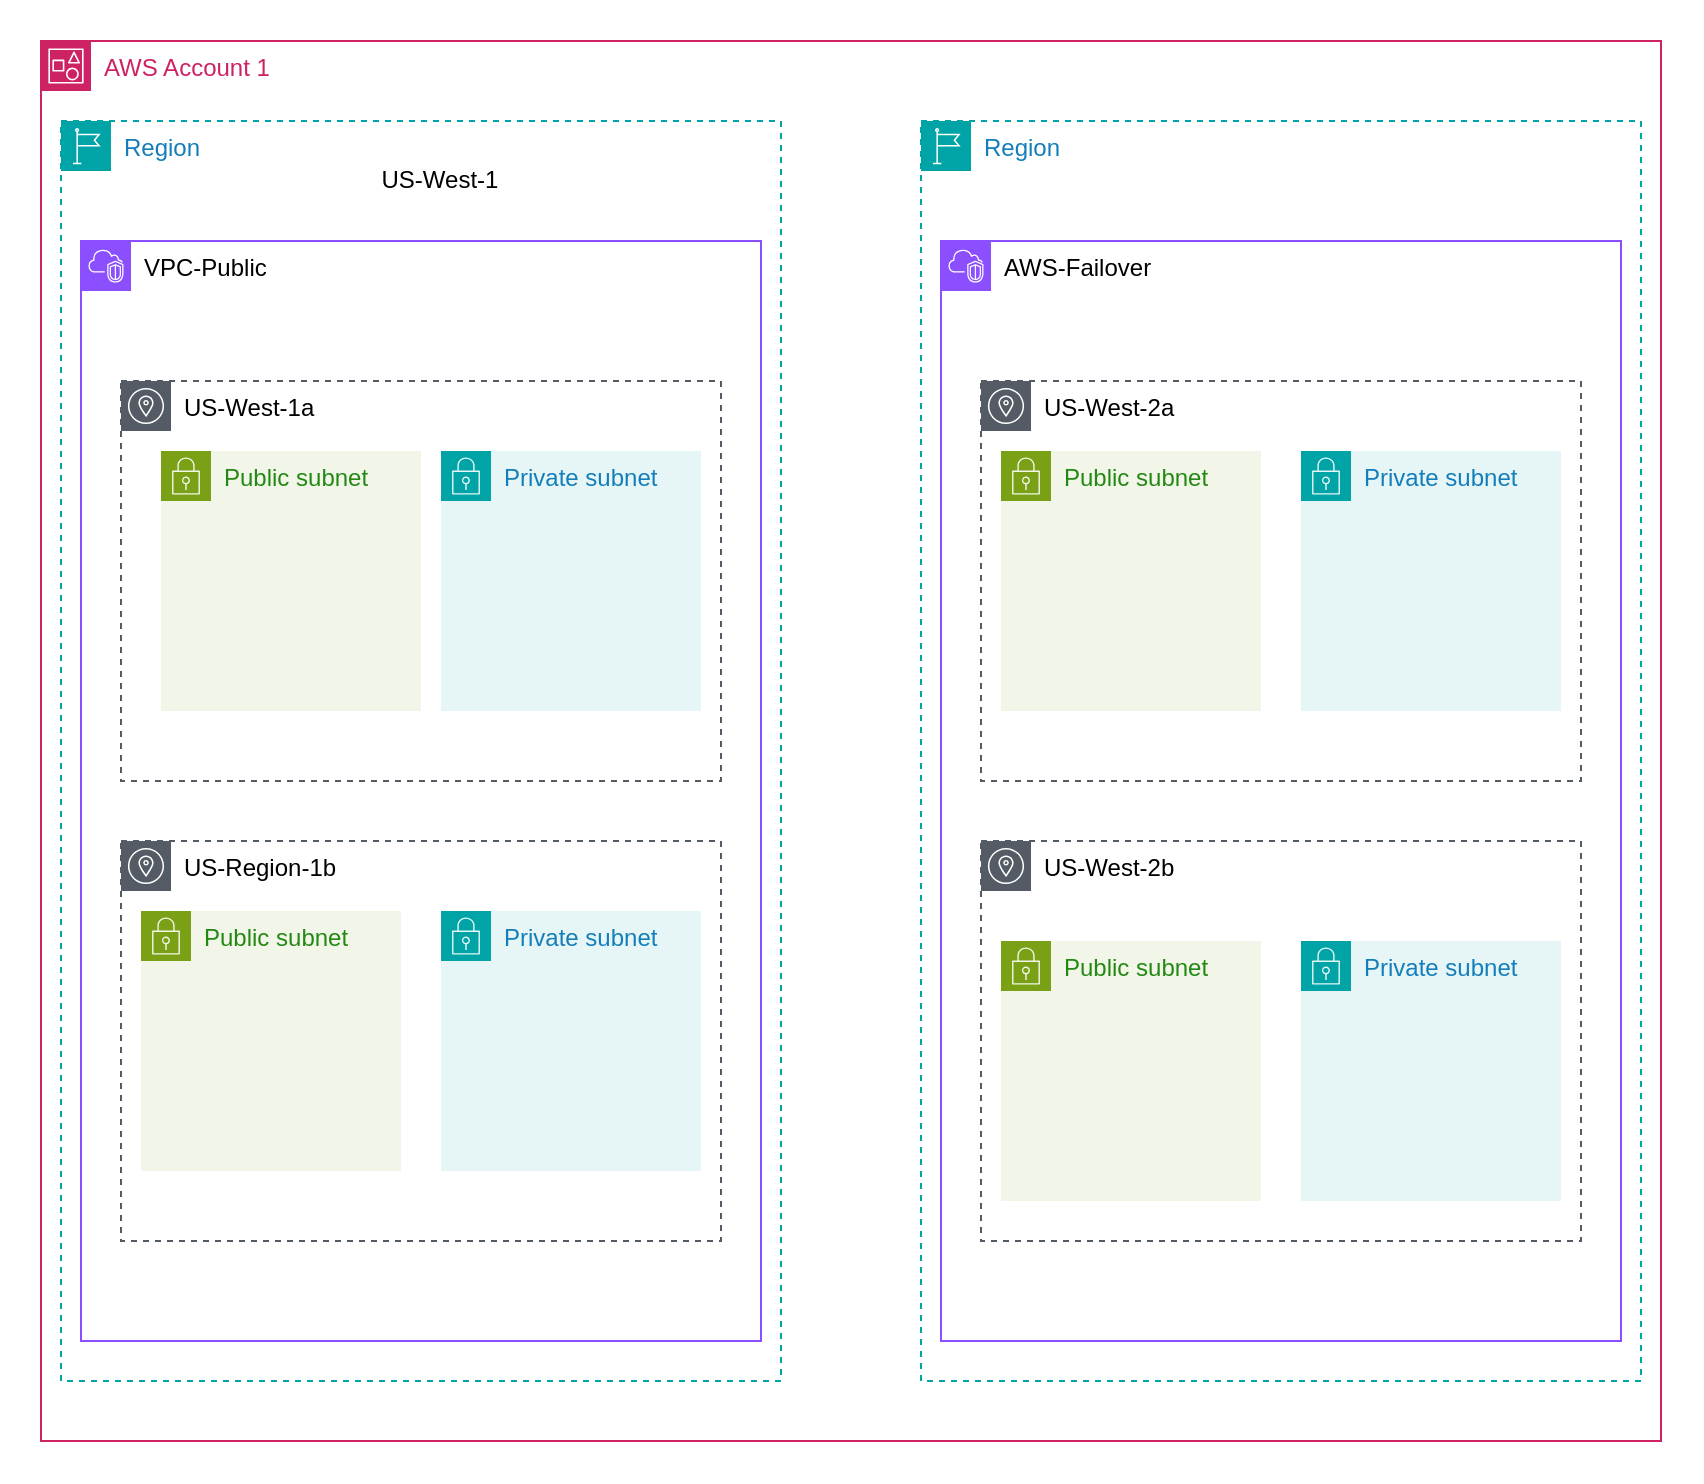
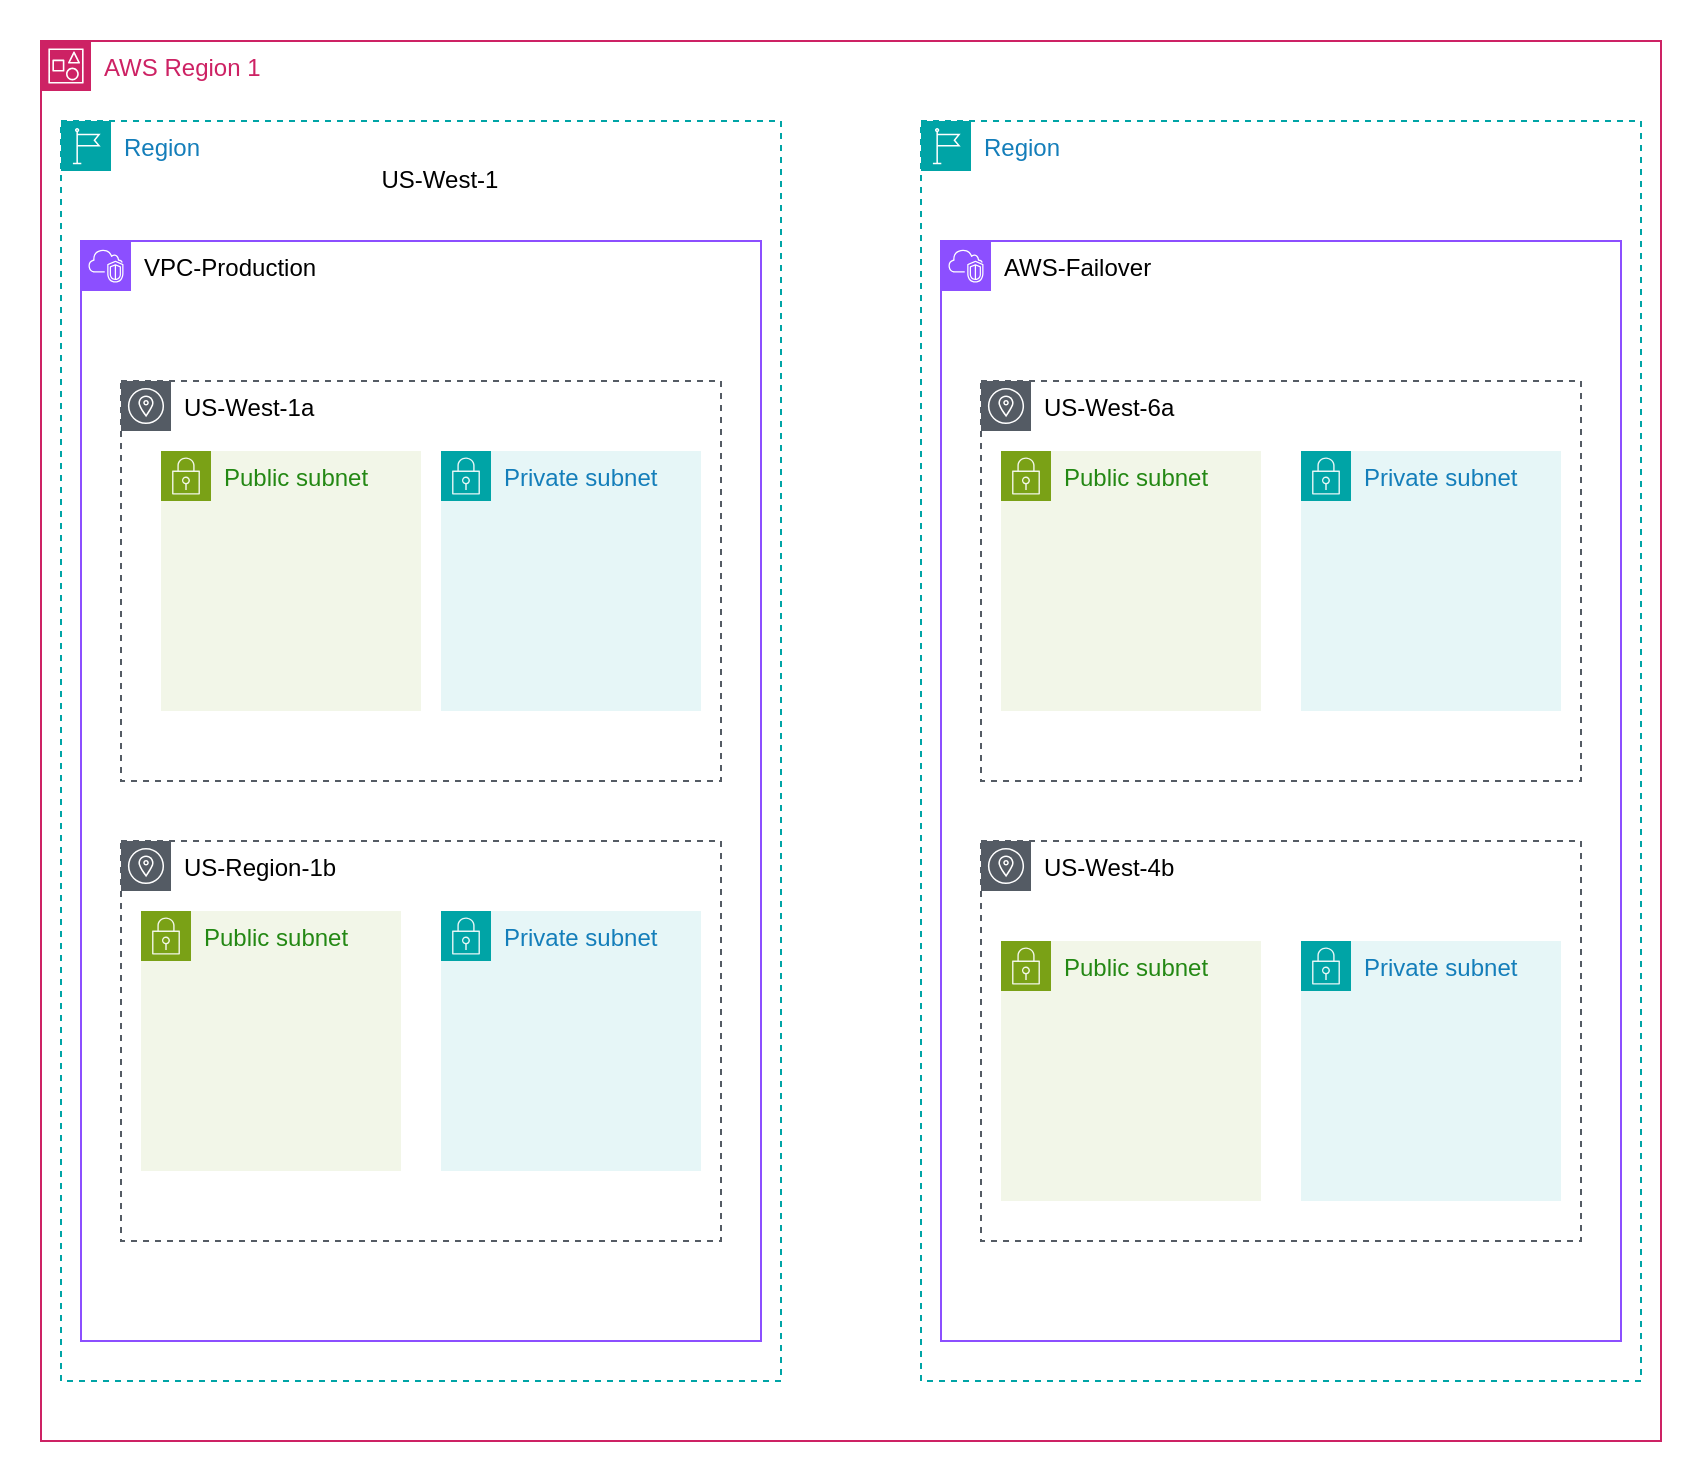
(186, 69) -> (176, 69)
(206, 269) -> (236, 269)
(1112, 409) -> (1112, 409)
(1112, 869) -> (1112, 869)
